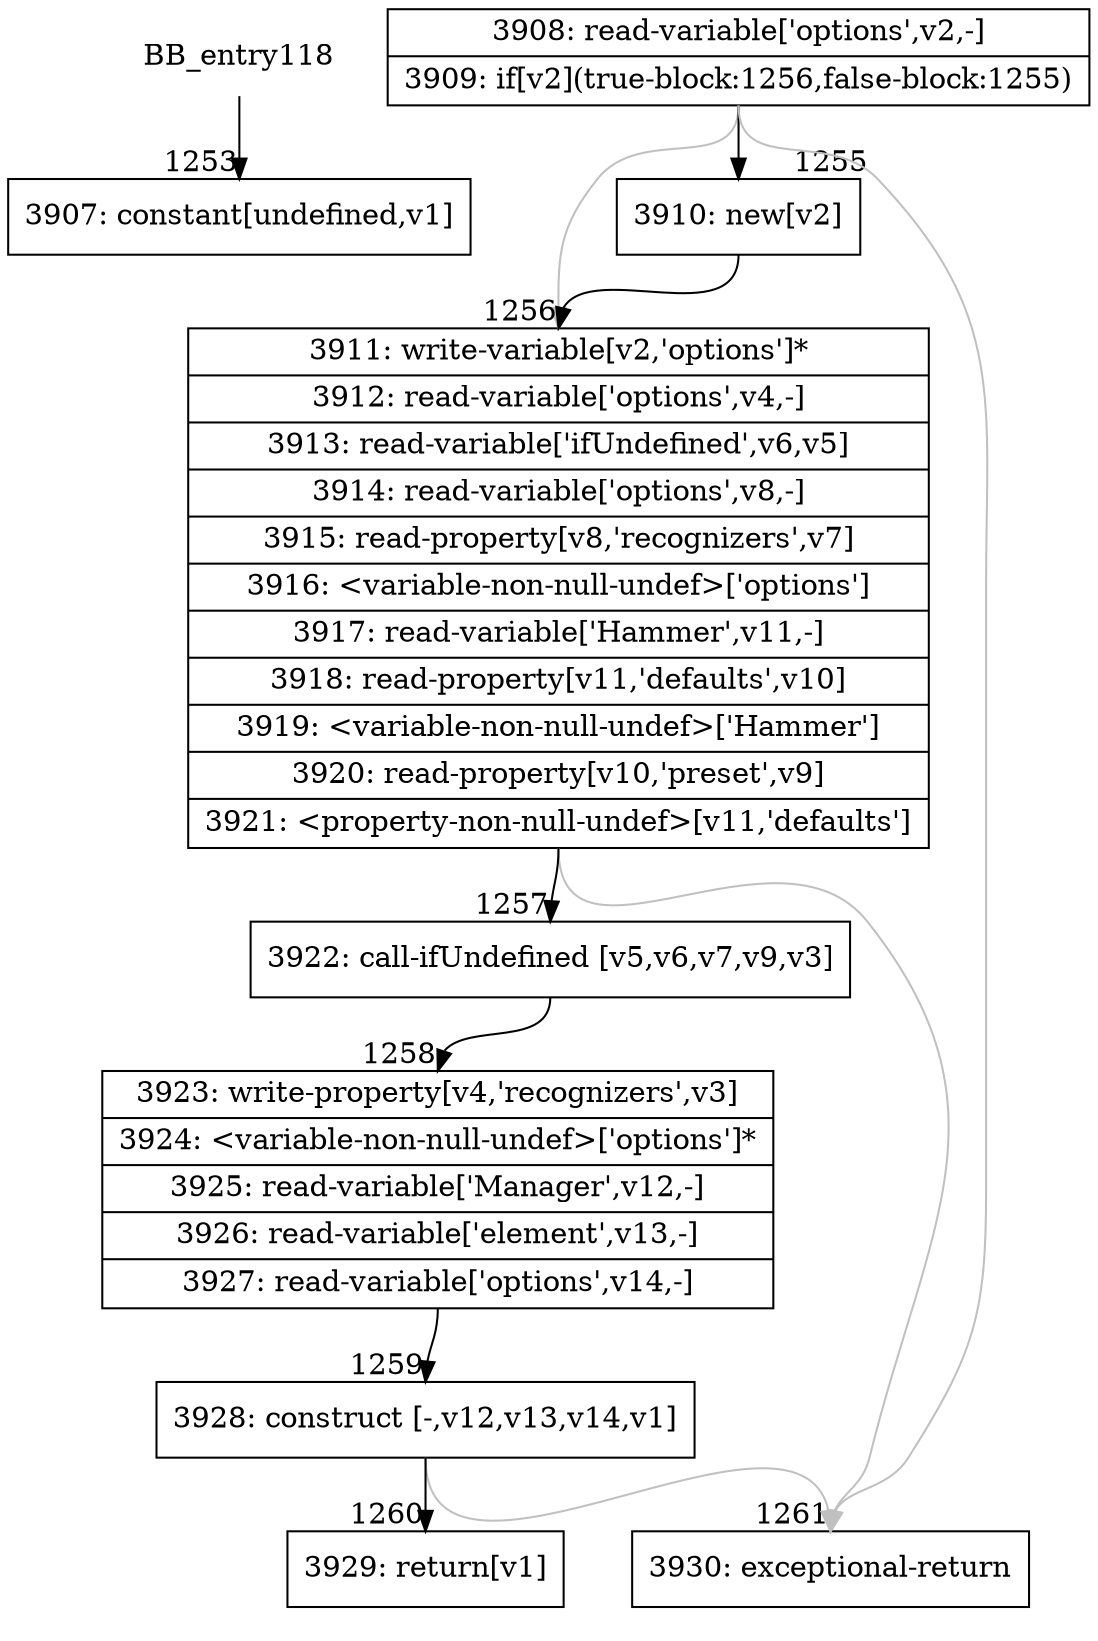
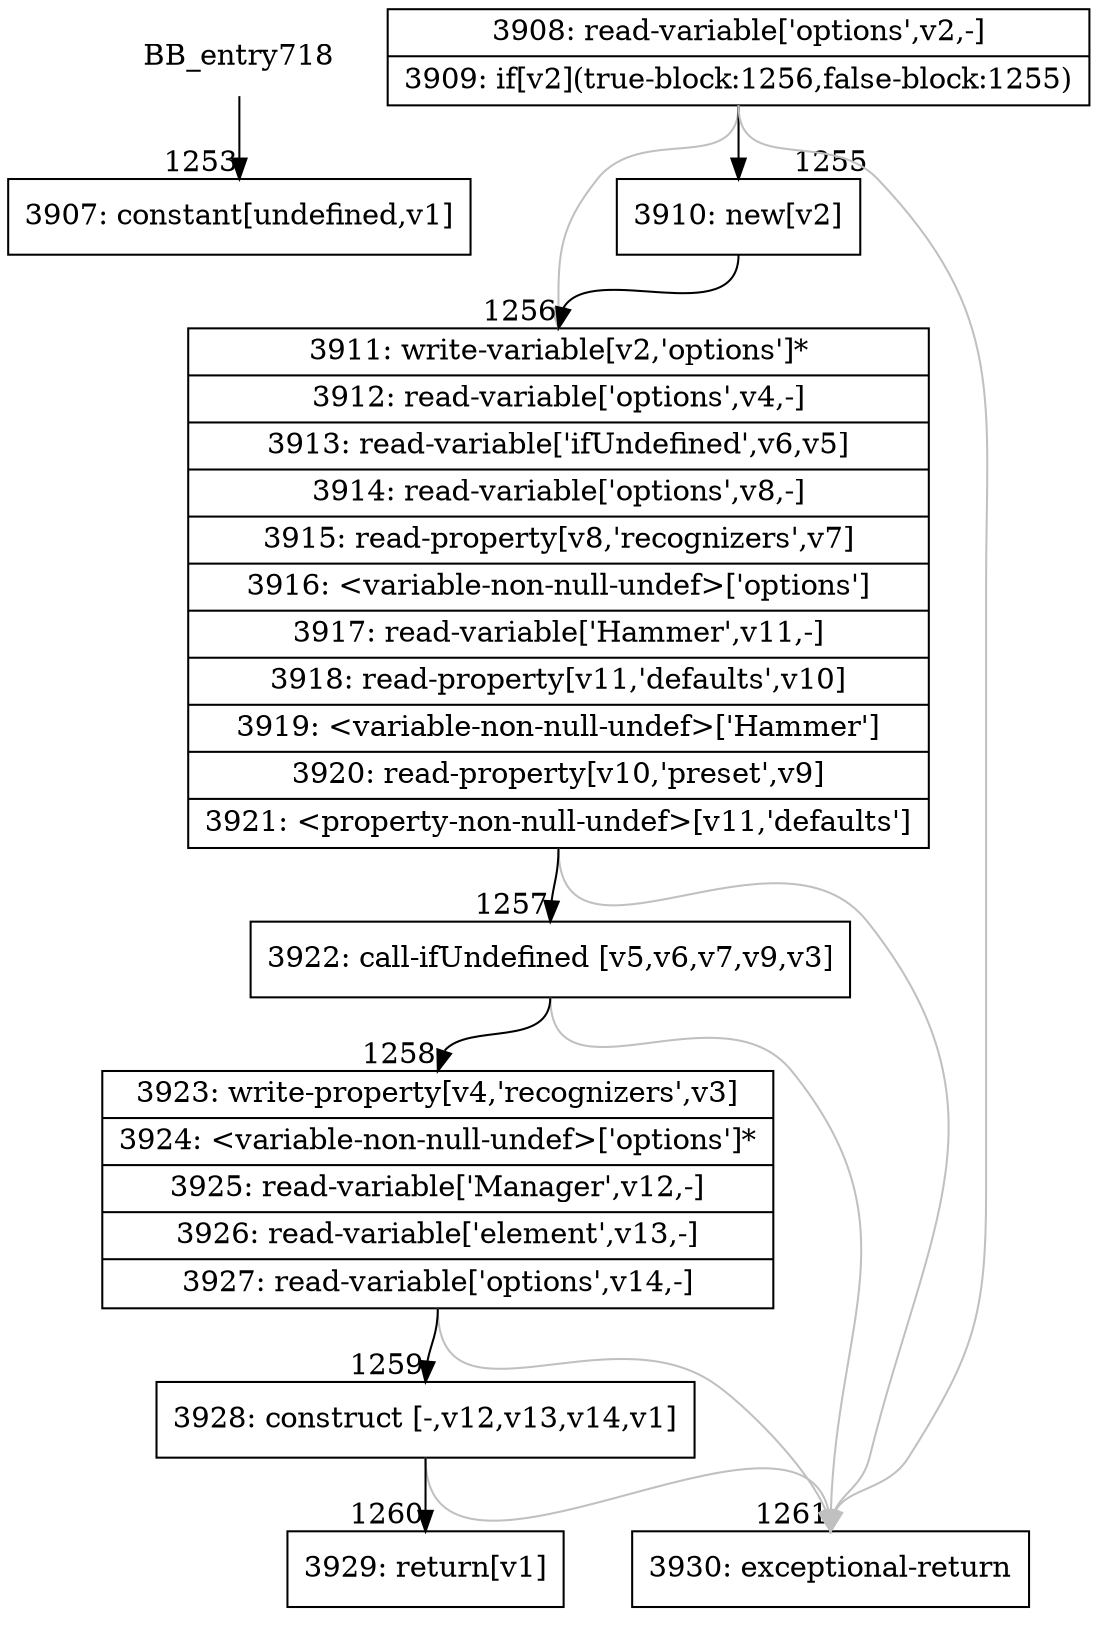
(239, 57) -> (239, 57)
none -> (838, 1146)
none -> (645, 1361)
